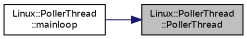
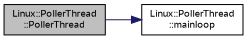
(118, 20) -> (118, 20)
